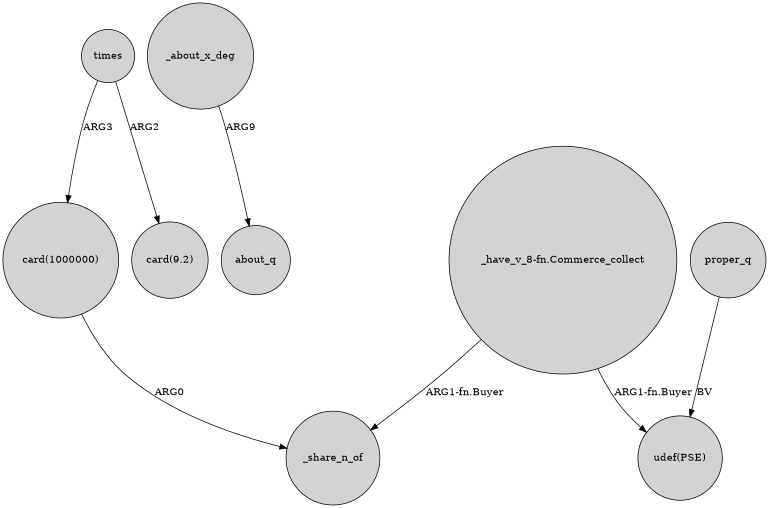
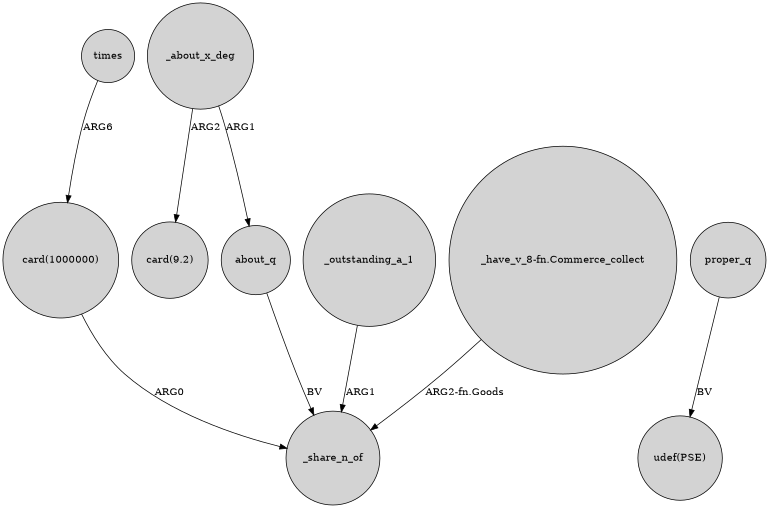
(98, 128) -> (98, 128)
(241, 128) -> (241, 128)
(136, 149) -> (185, 162)
none -> (369, 260)
none -> (288, 351)
(465, 393) -> (465, 393)
(616, 400) -> none
